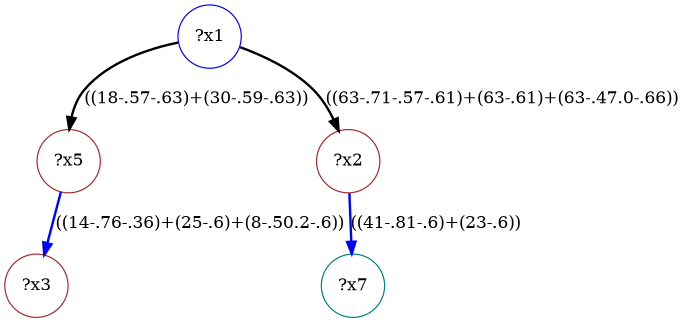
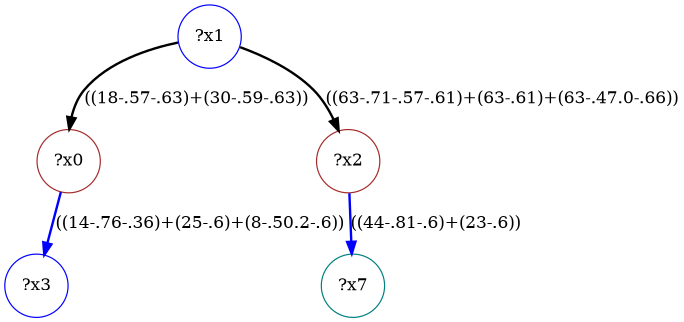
(69, 161) -> (69, 161)
(436, 223) -> (436, 223)
(36, 286) -> (36, 286)
